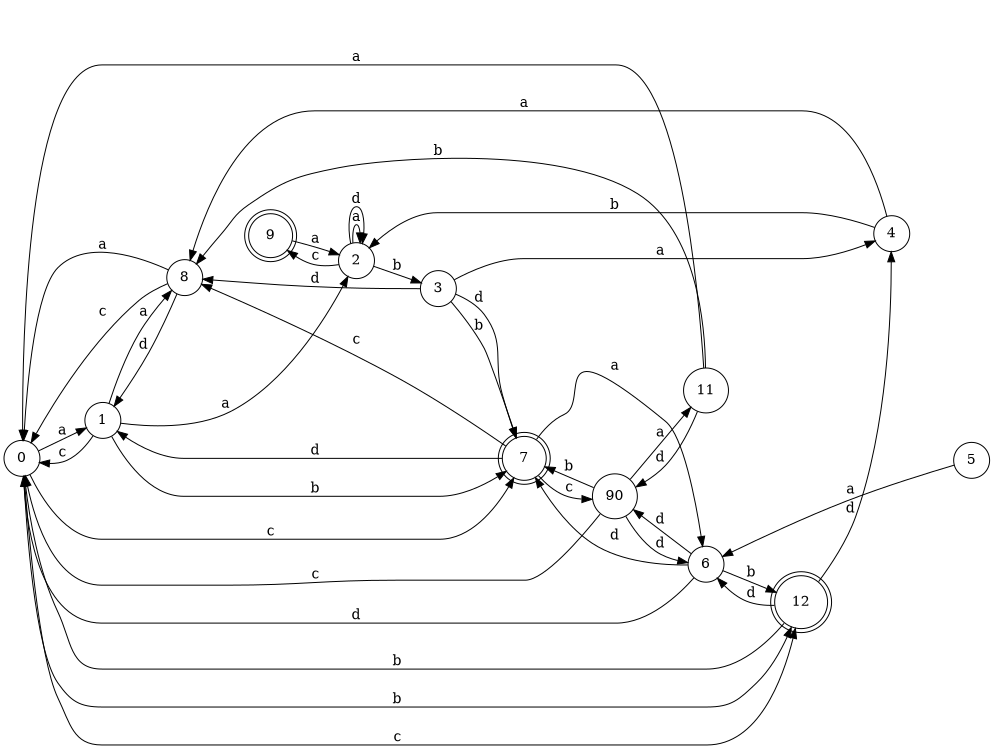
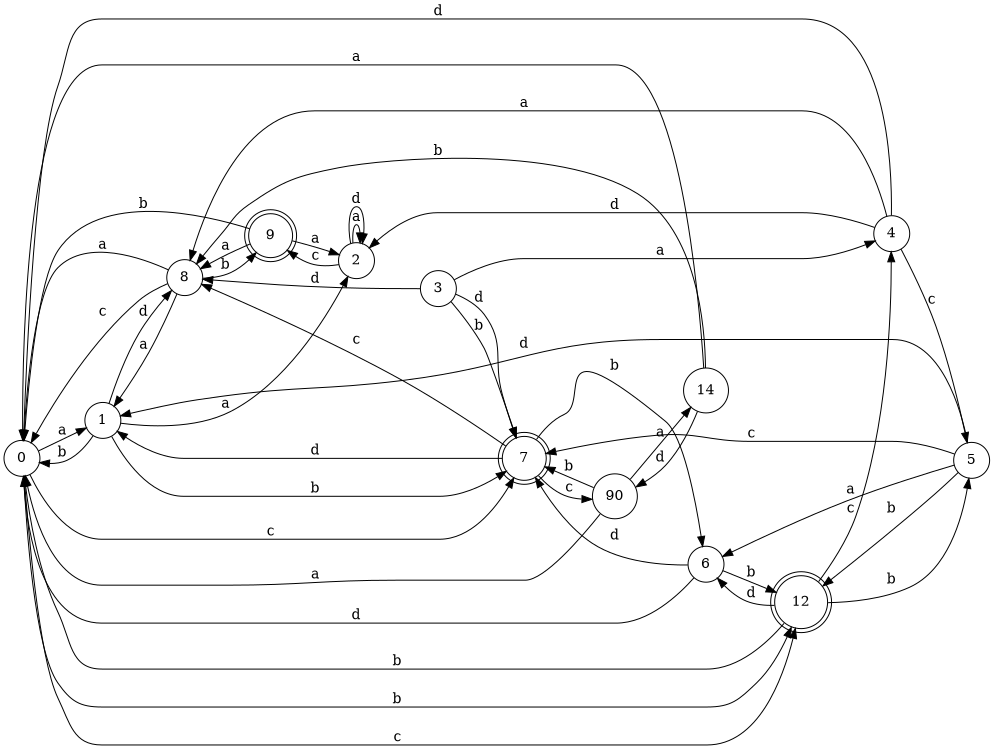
none -> (353, 19)
(615, 205) -> (615, 205)
none -> (65, 243)
none -> (229, 253)
(393, 273) -> none
none -> (228, 274)
(144, 312) -> (144, 312)
none -> (940, 338)
(144, 345) -> (144, 345)
none -> (577, 345)
(615, 366) -> (615, 366)
(706, 390) -> (706, 390)
none -> (755, 441)
(62, 453) -> (62, 453)
(851, 509) -> (851, 509)
none -> (896, 527)
(666, 535) -> none
(647, 544) -> none
(316, 575) -> (316, 575)
none -> (924, 578)
